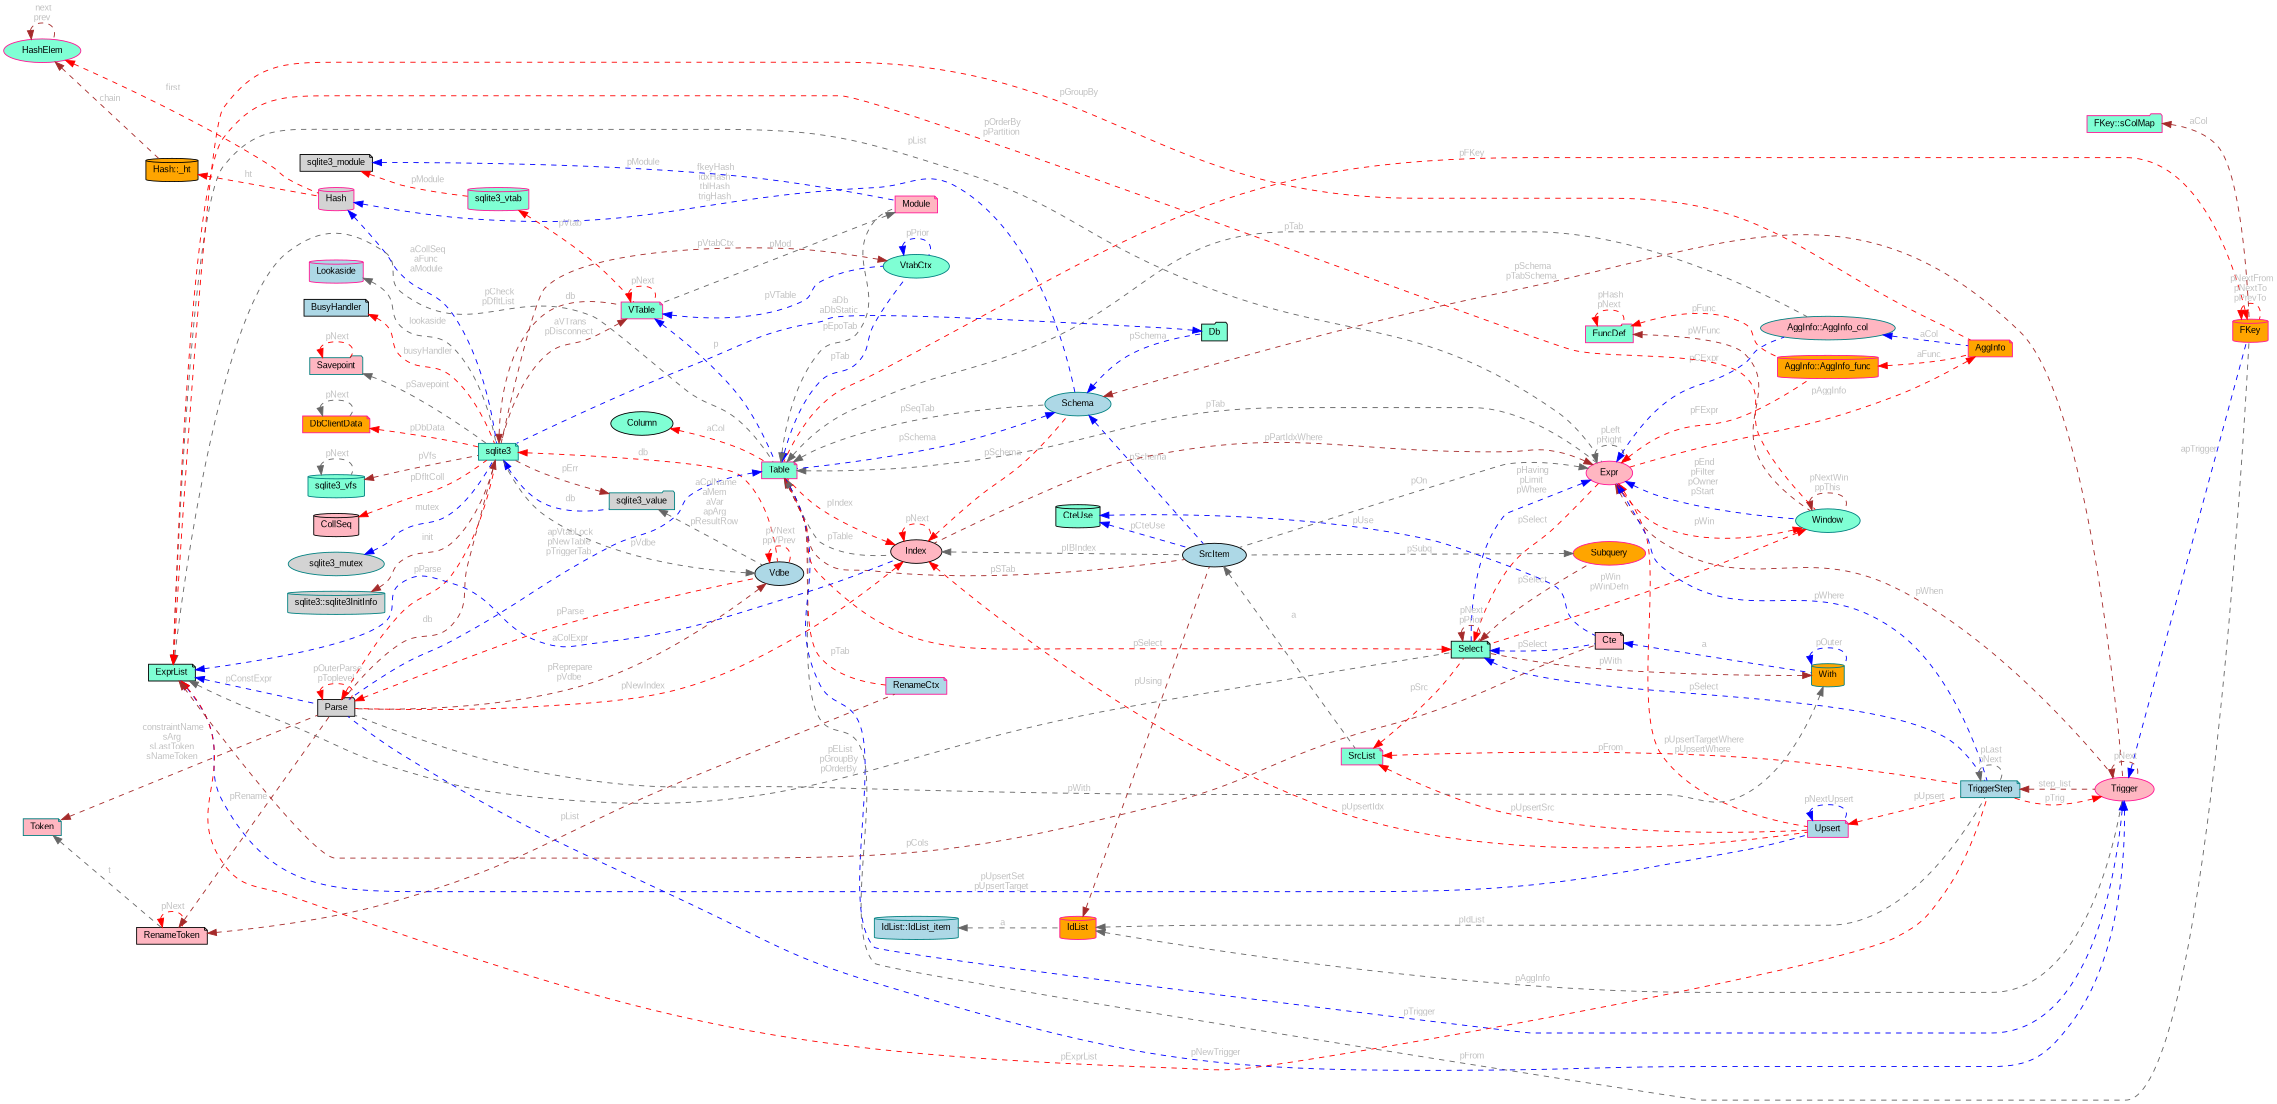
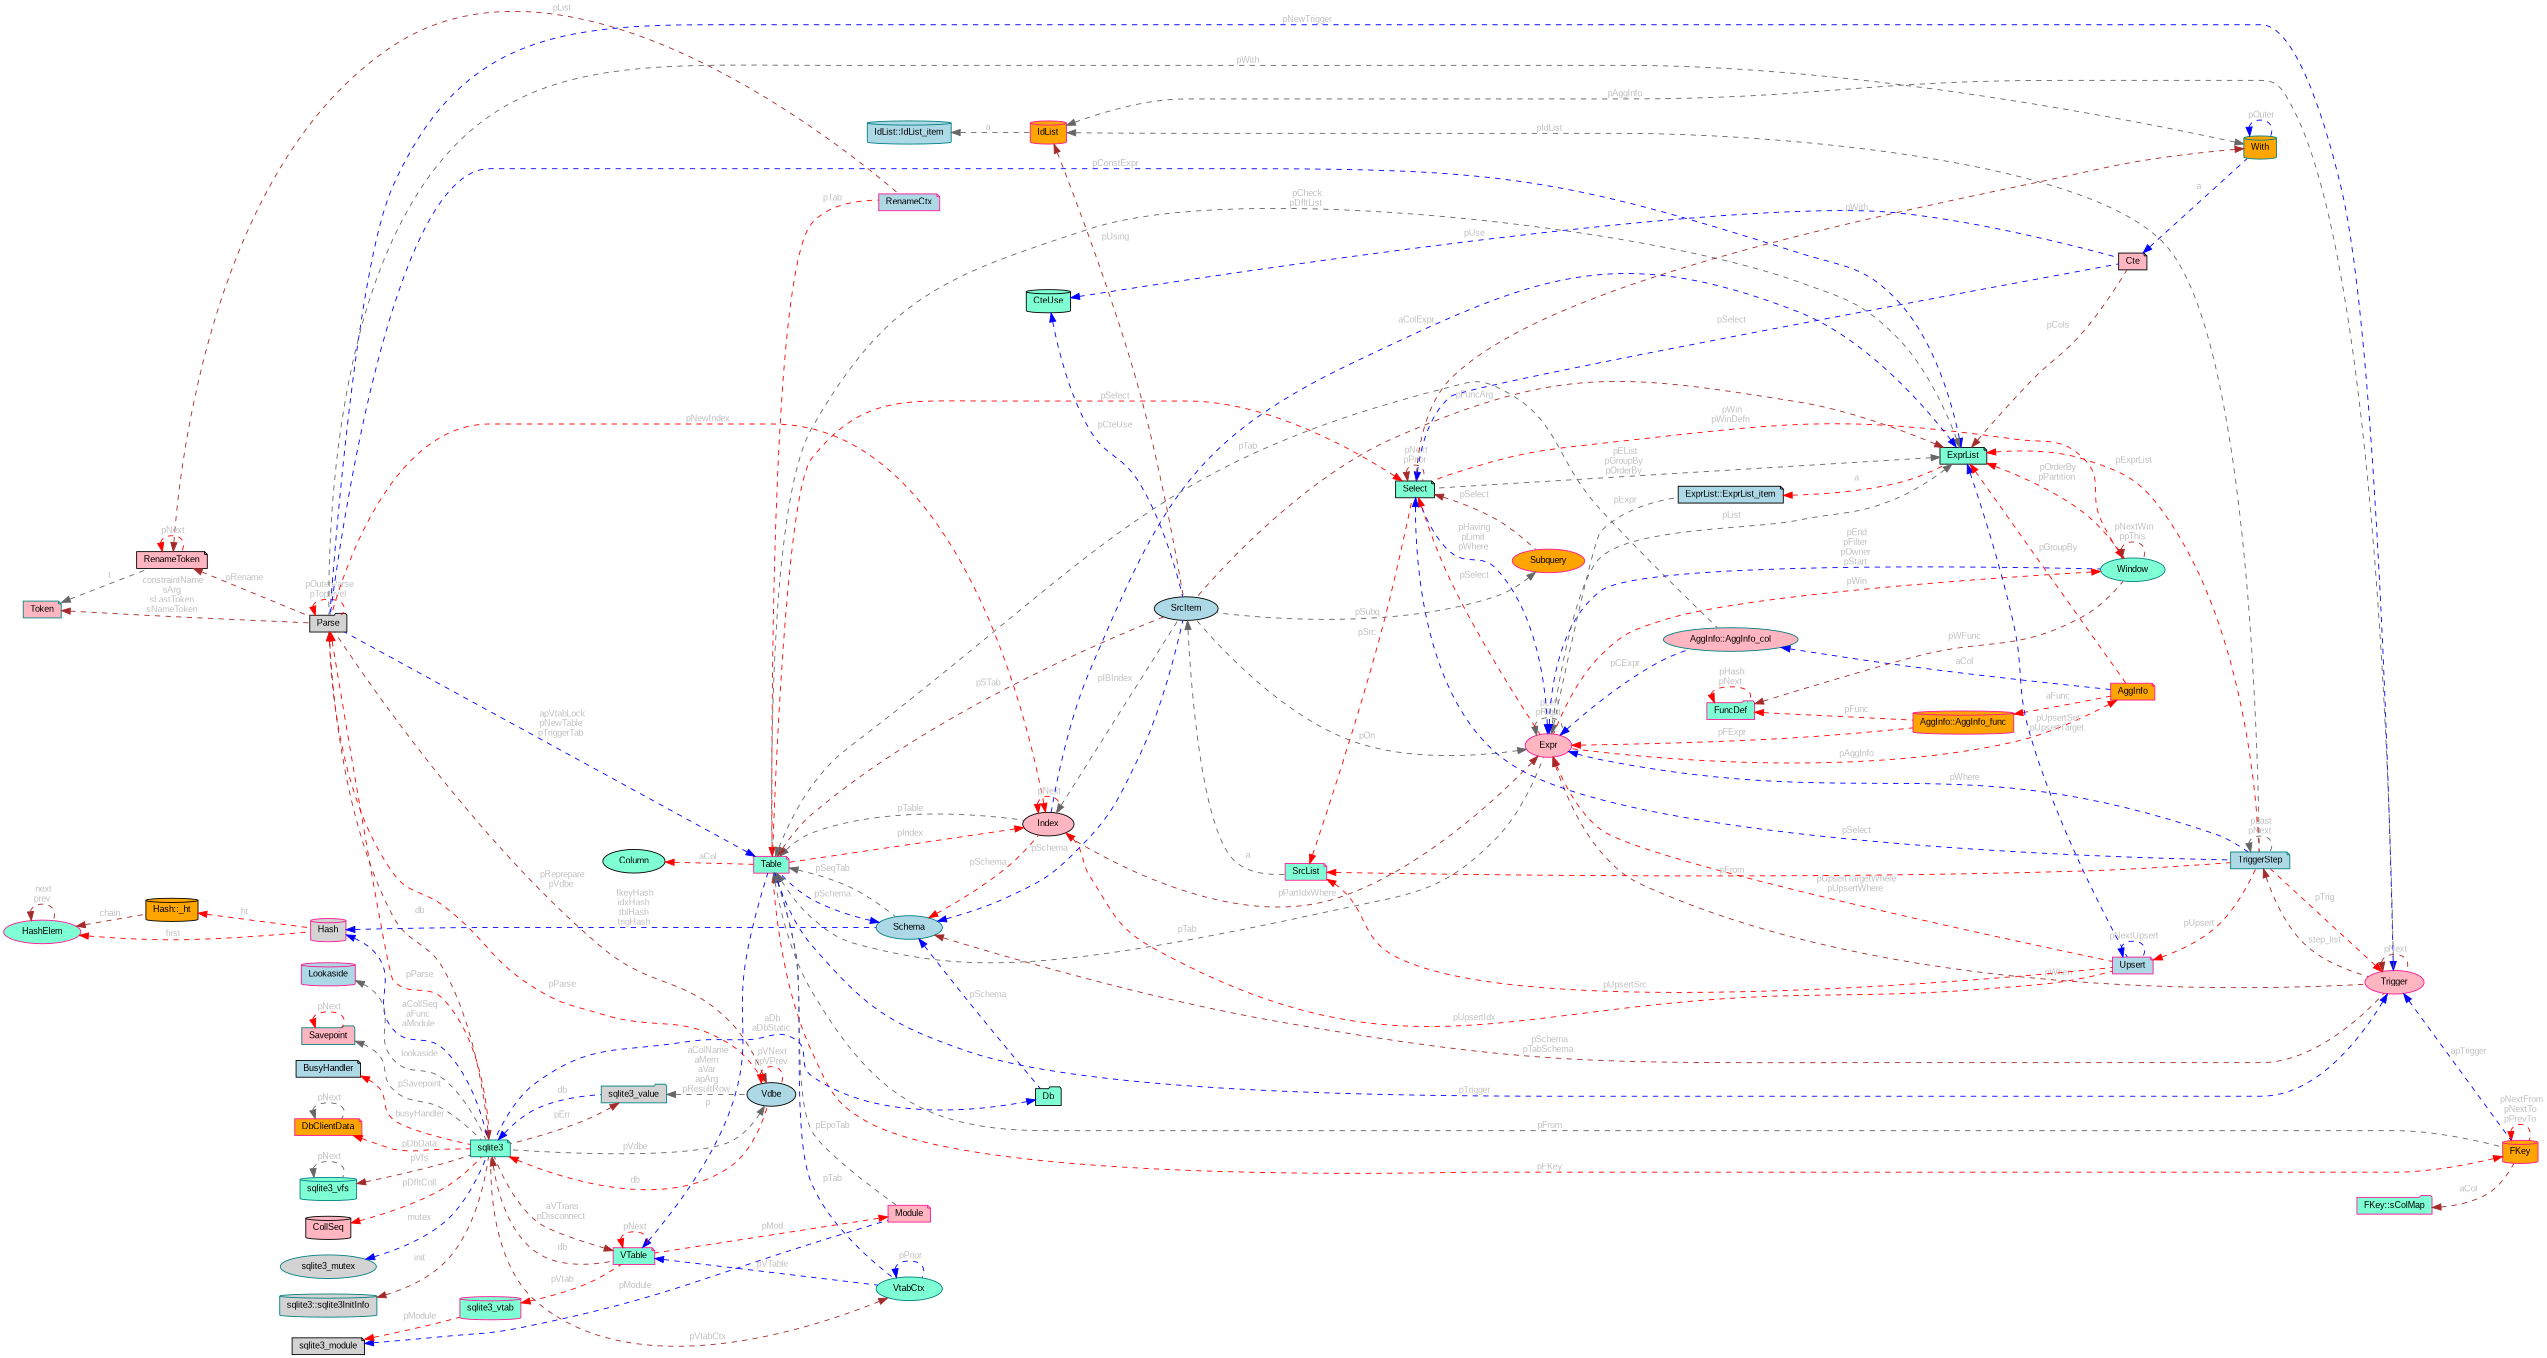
(775, 259) -> (767, 1236)
none -> (1537, 390)
(1004, 478) -> (991, 879)
none -> (1731, 495)
